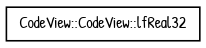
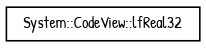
(103, 24) -> (103, 24)
